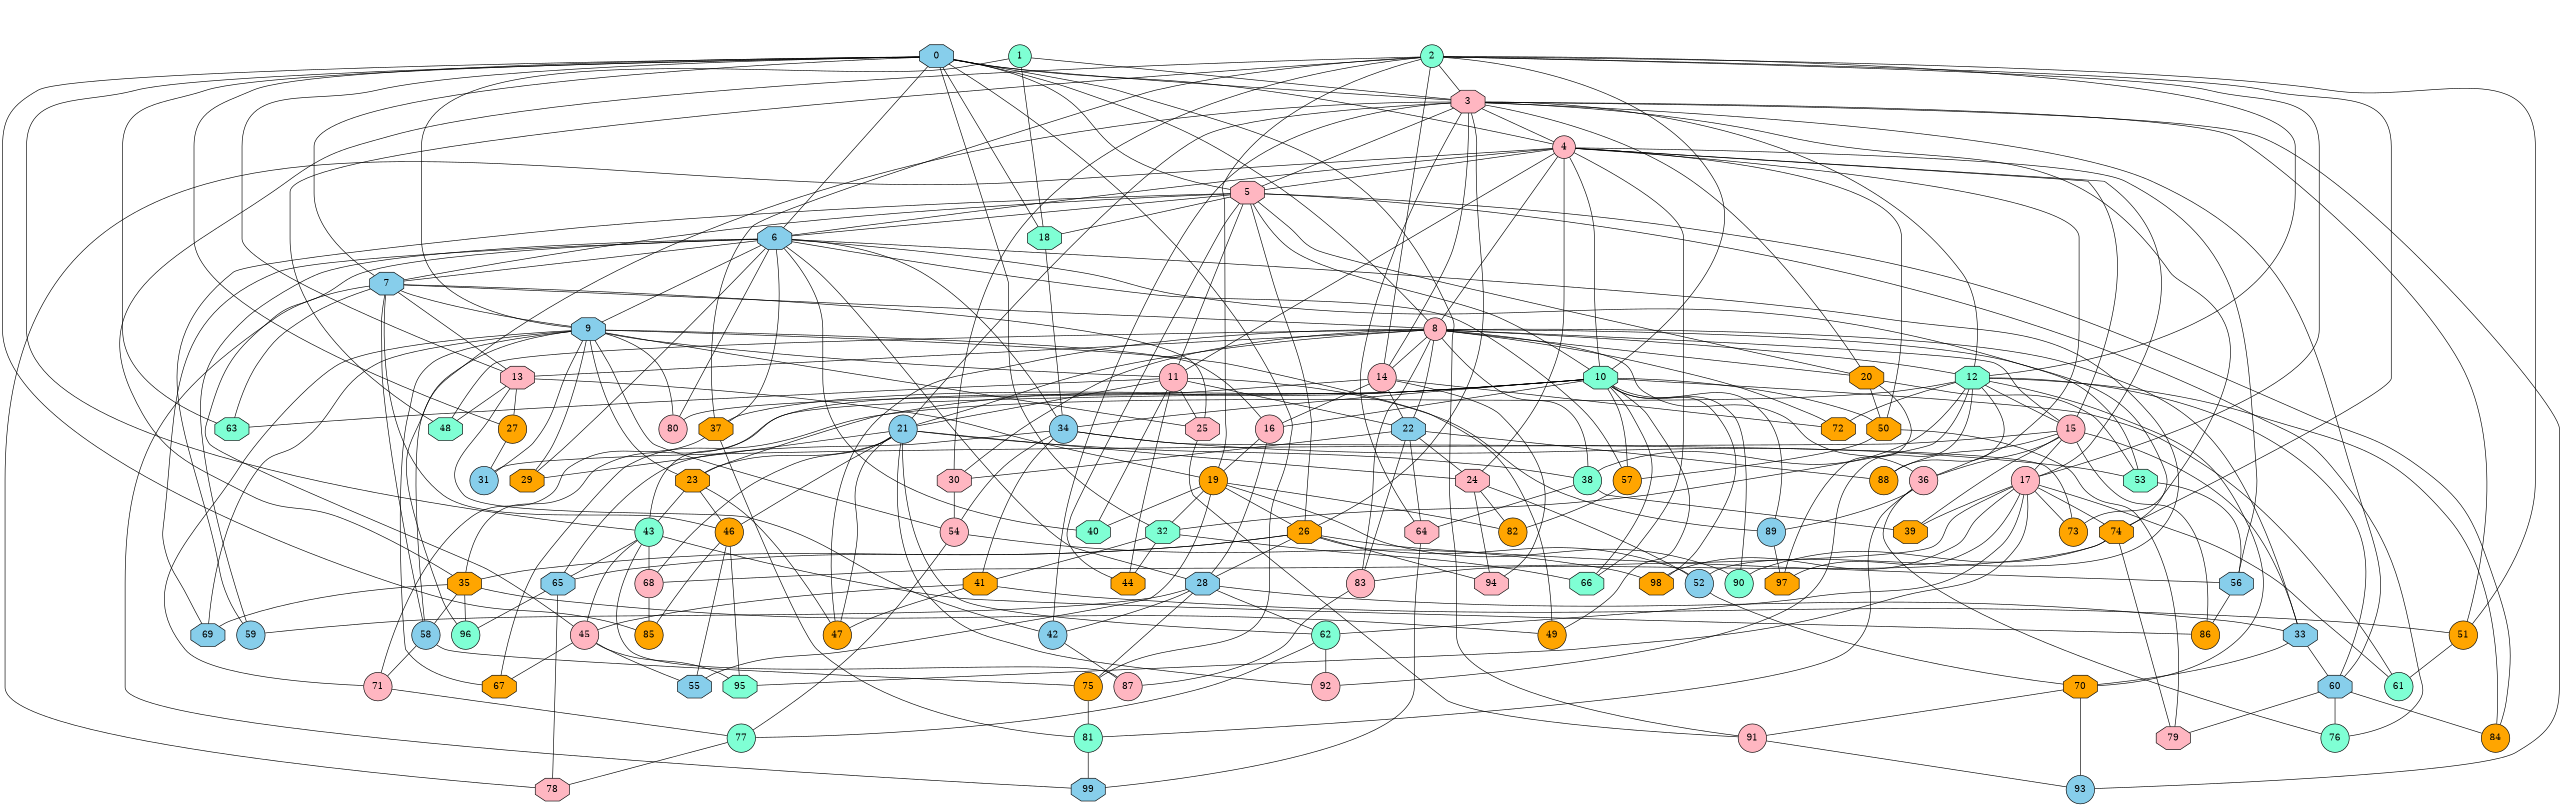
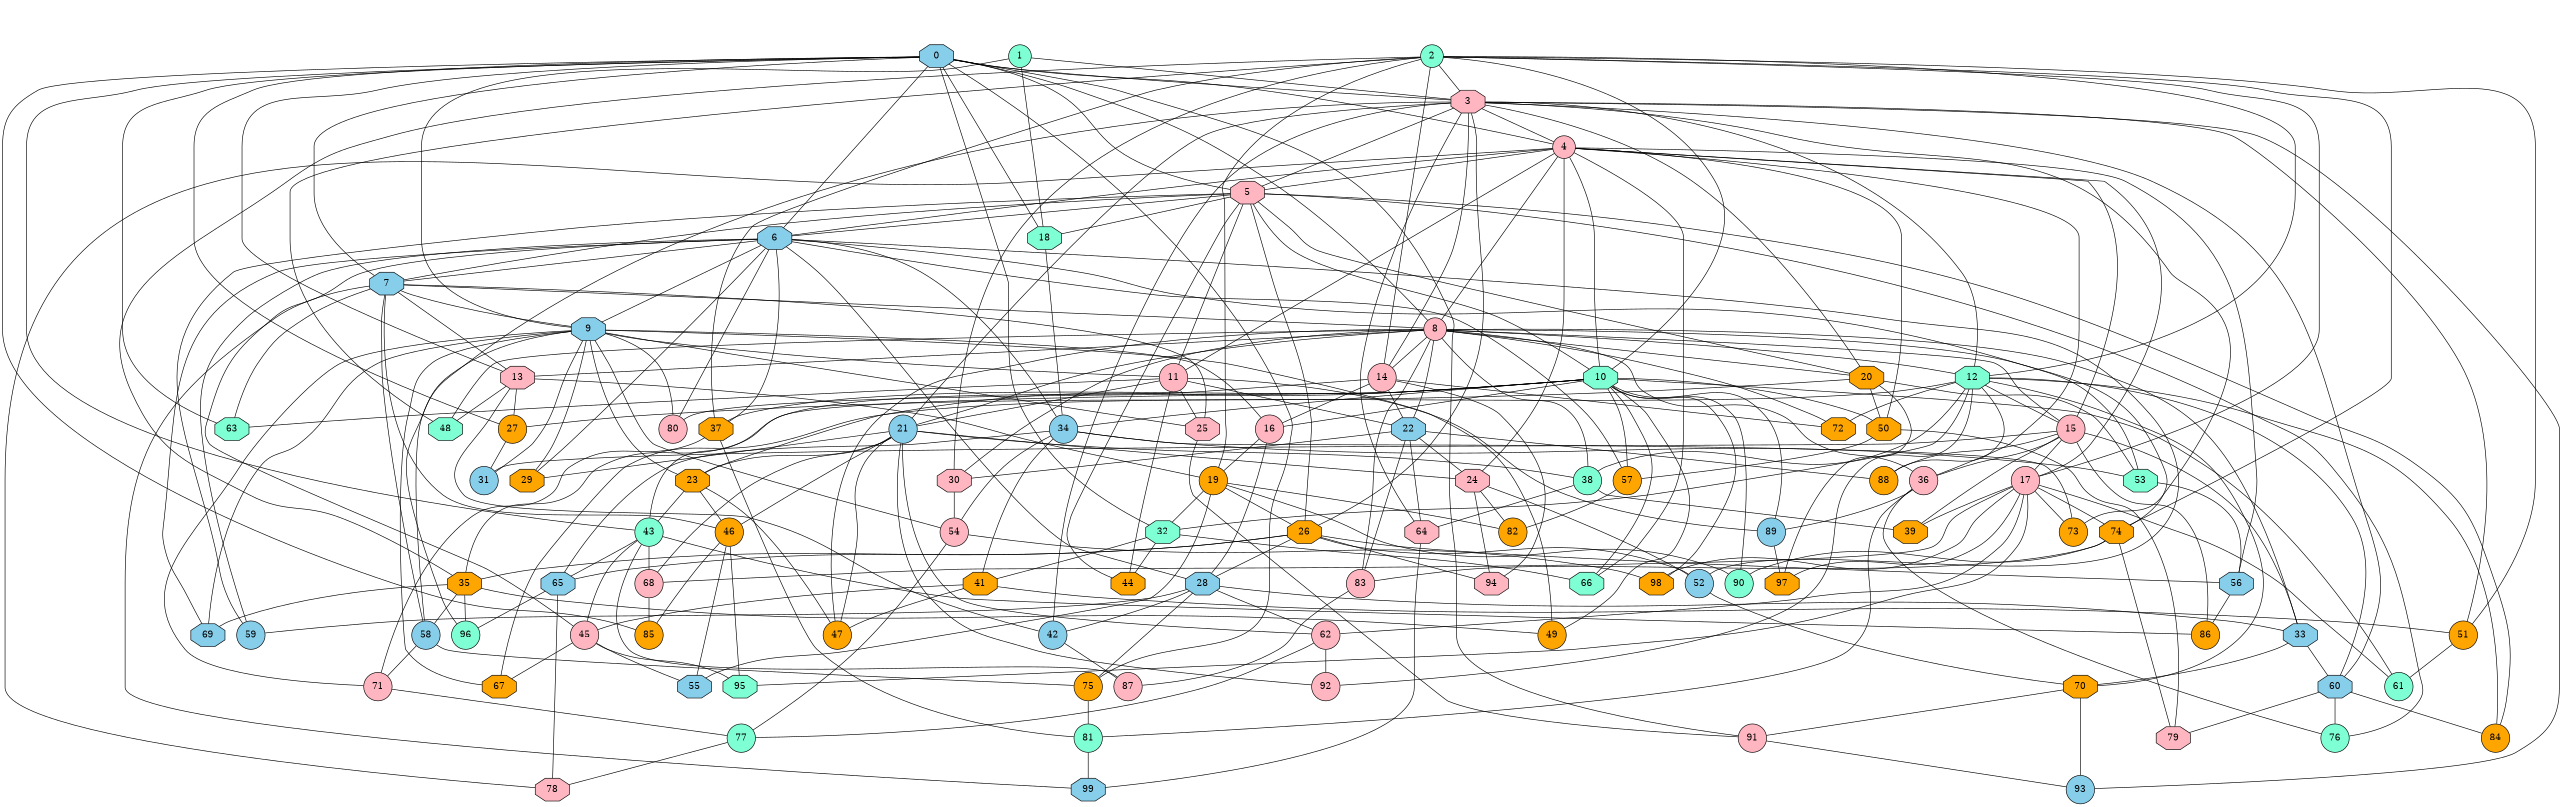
none -> (1188, 400)
(1093, 532) -> none
(1326, 635) -> (1326, 635)
